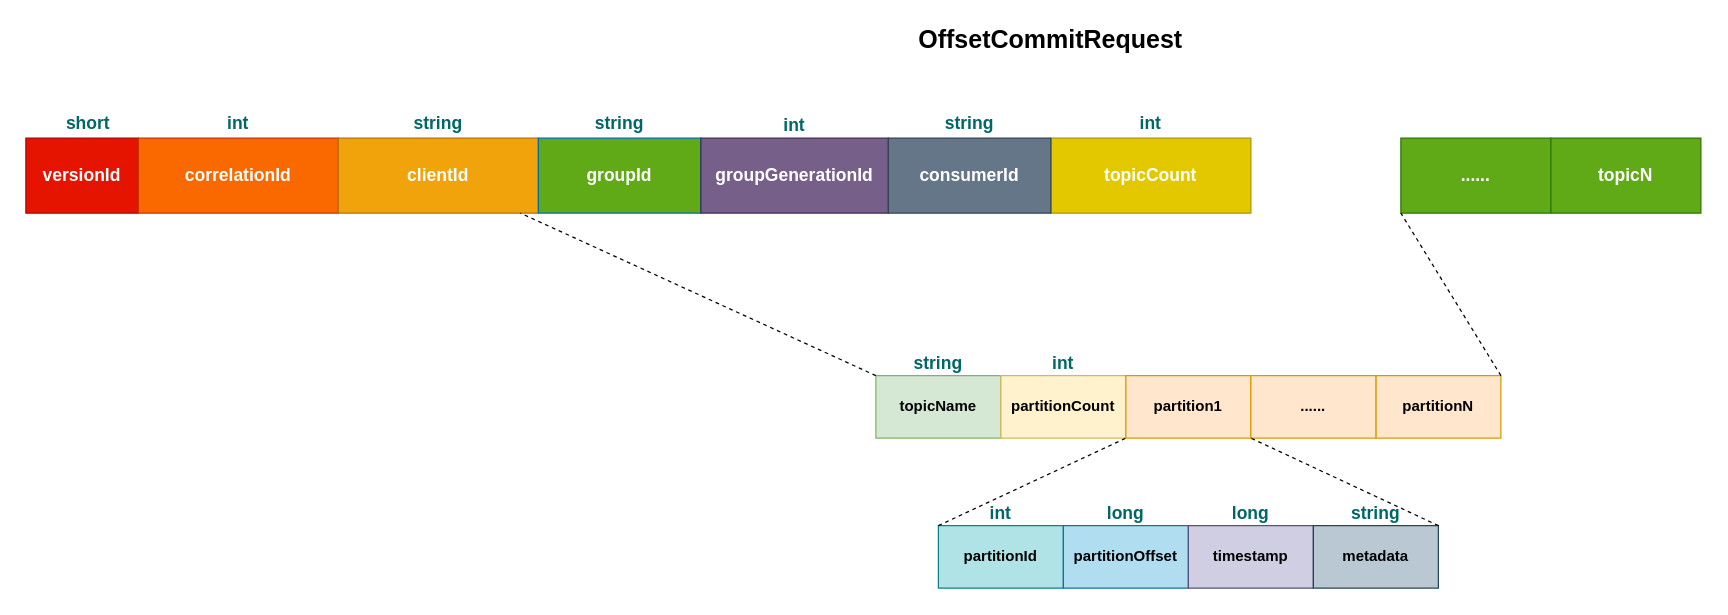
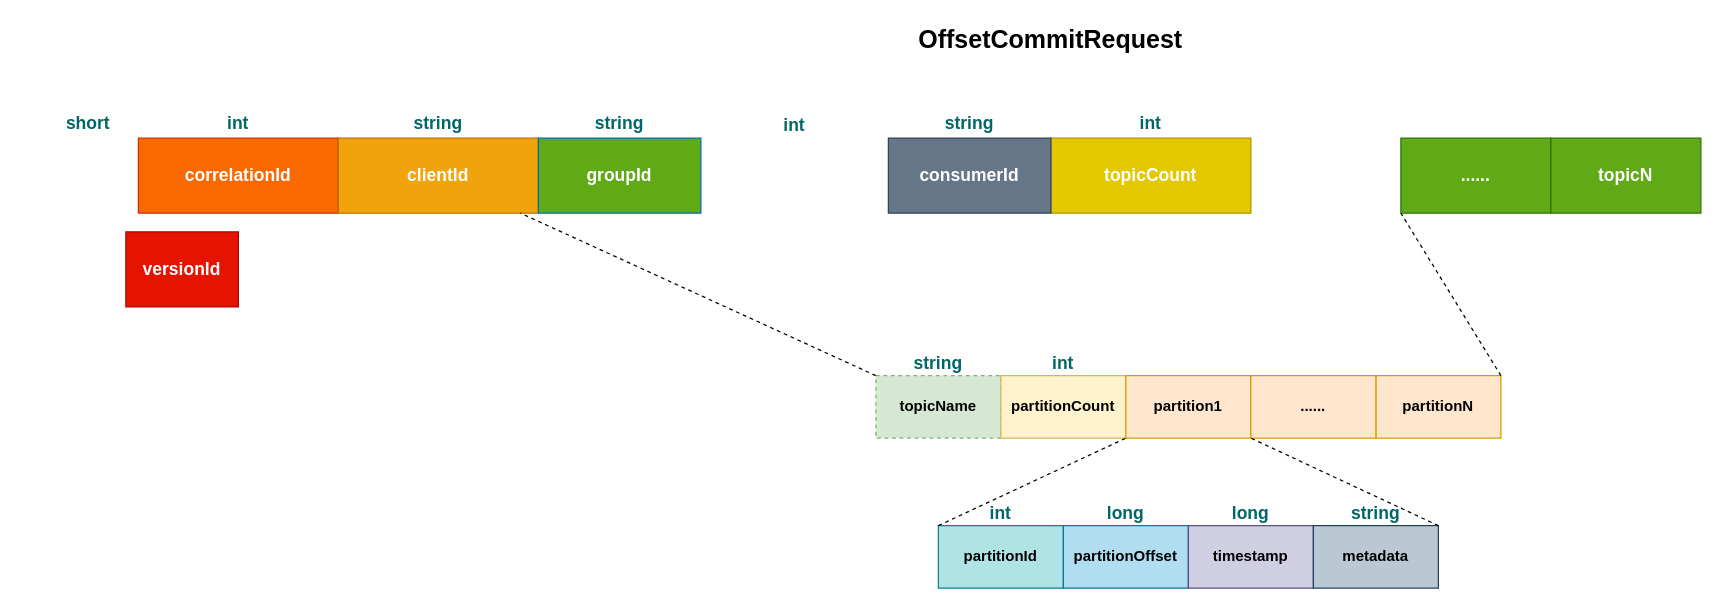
(82, 176) -> (182, 269)
(794, 176) -> none
(938, 407) -> (938, 407)
